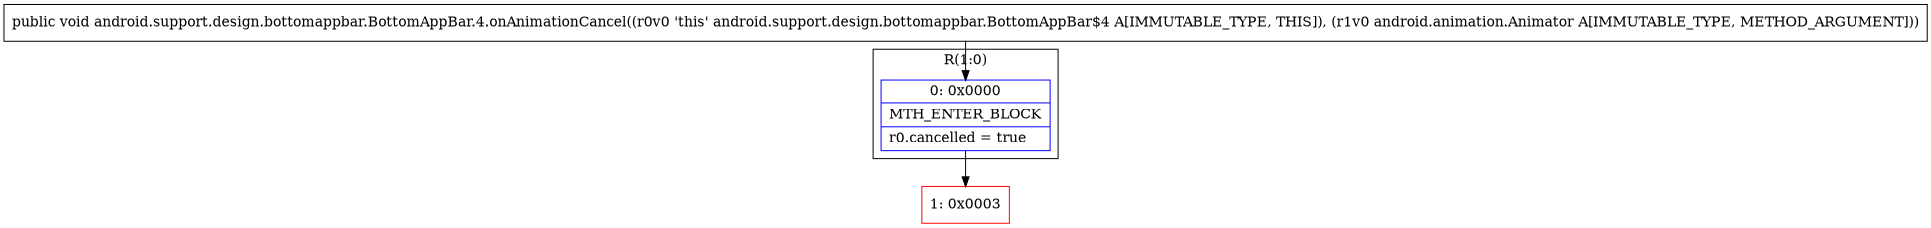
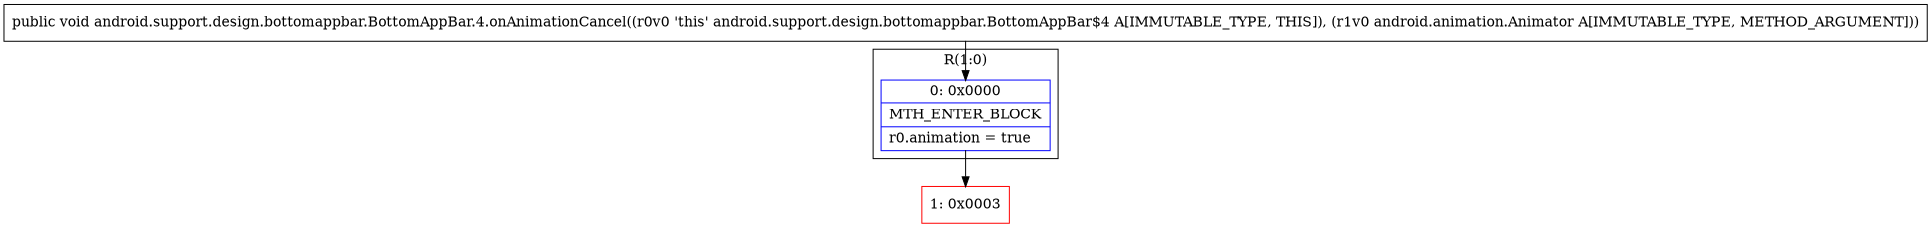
(958, 138) -> (960, 138)
